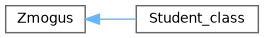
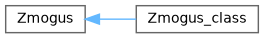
(197, 19) -> (197, 19)
